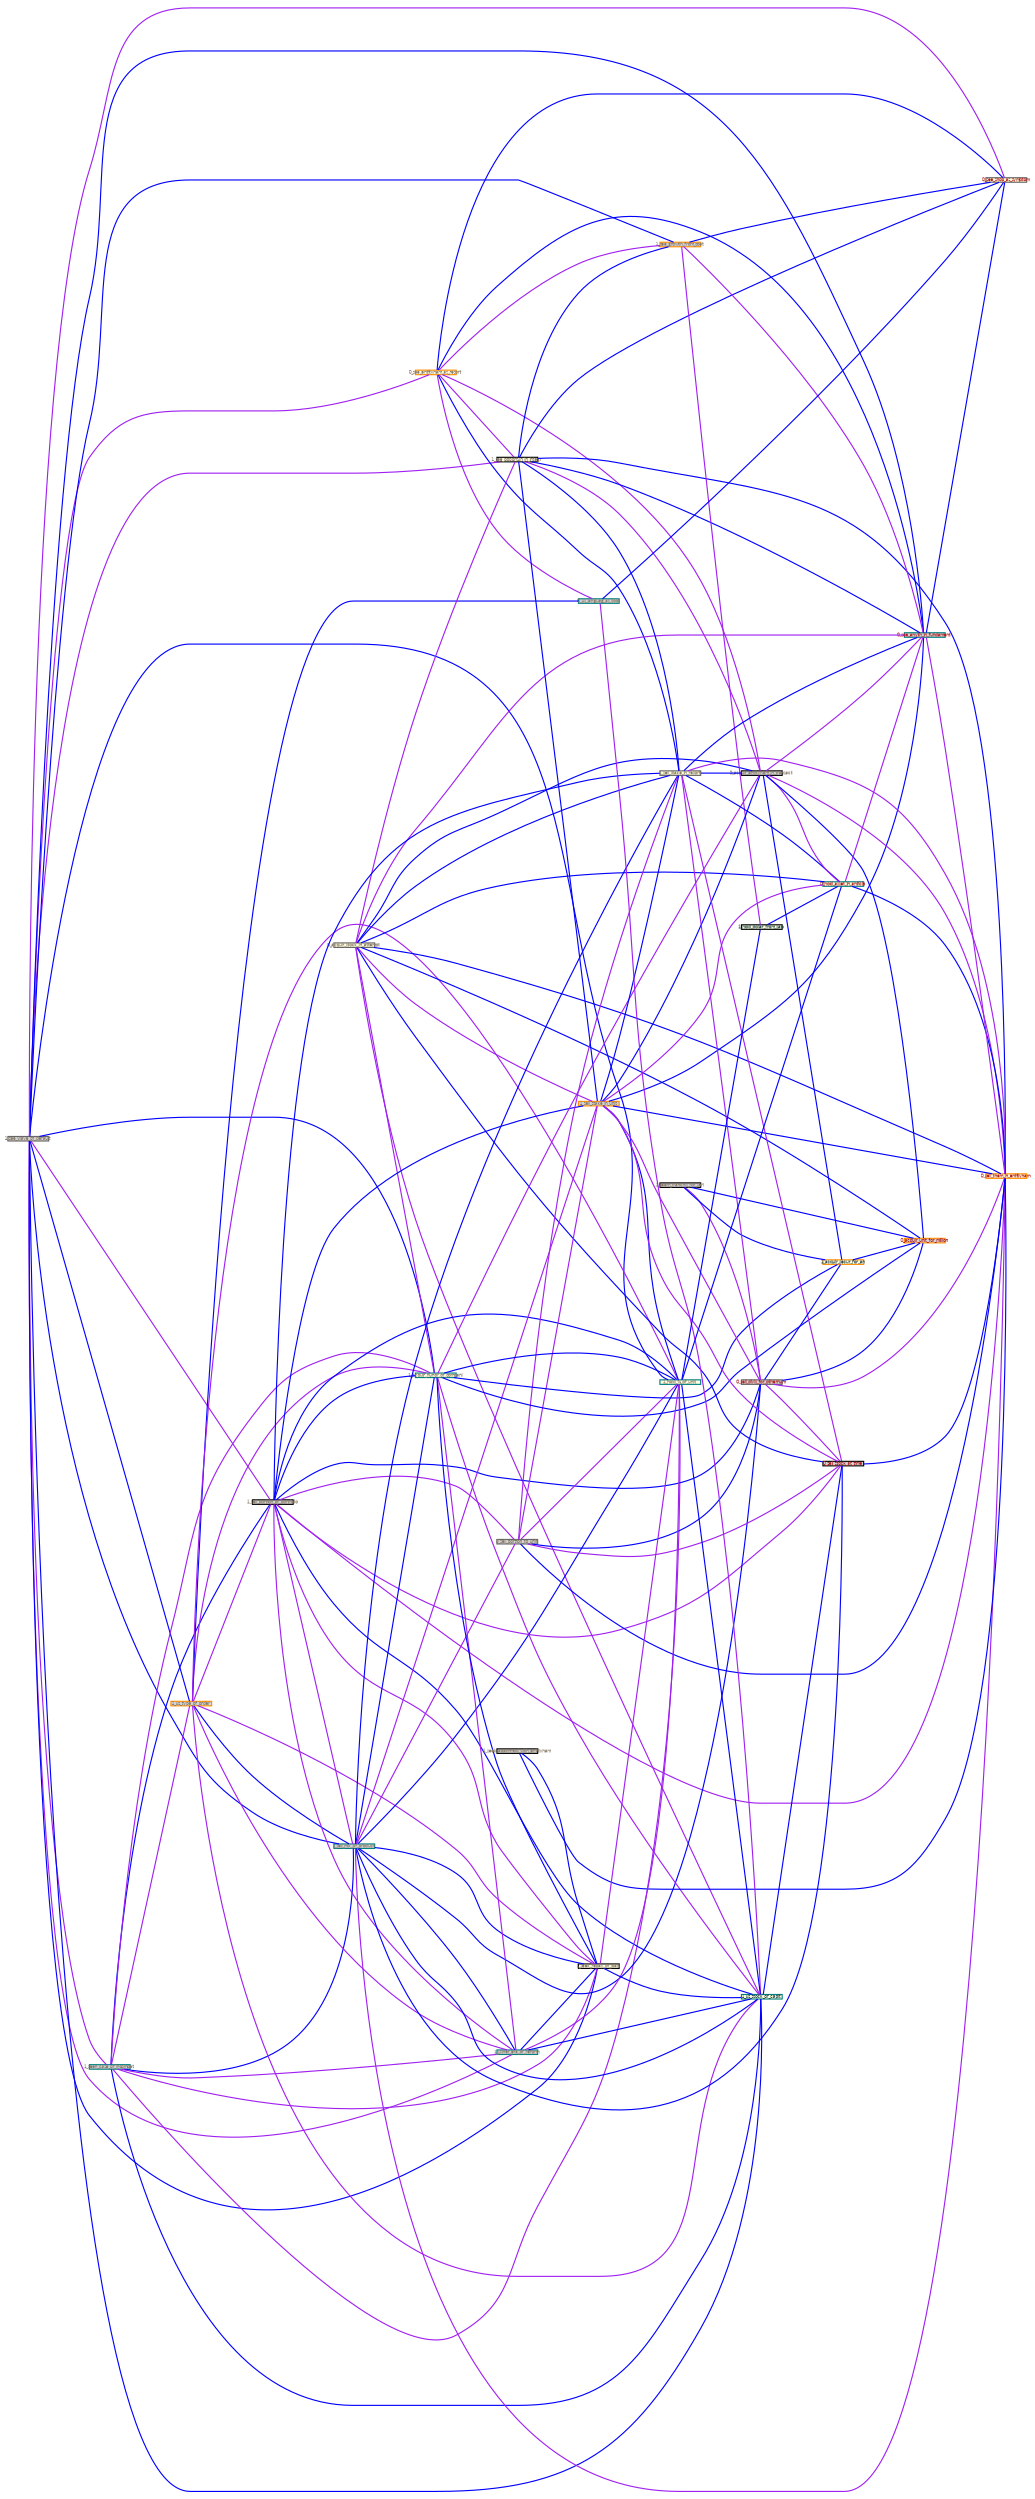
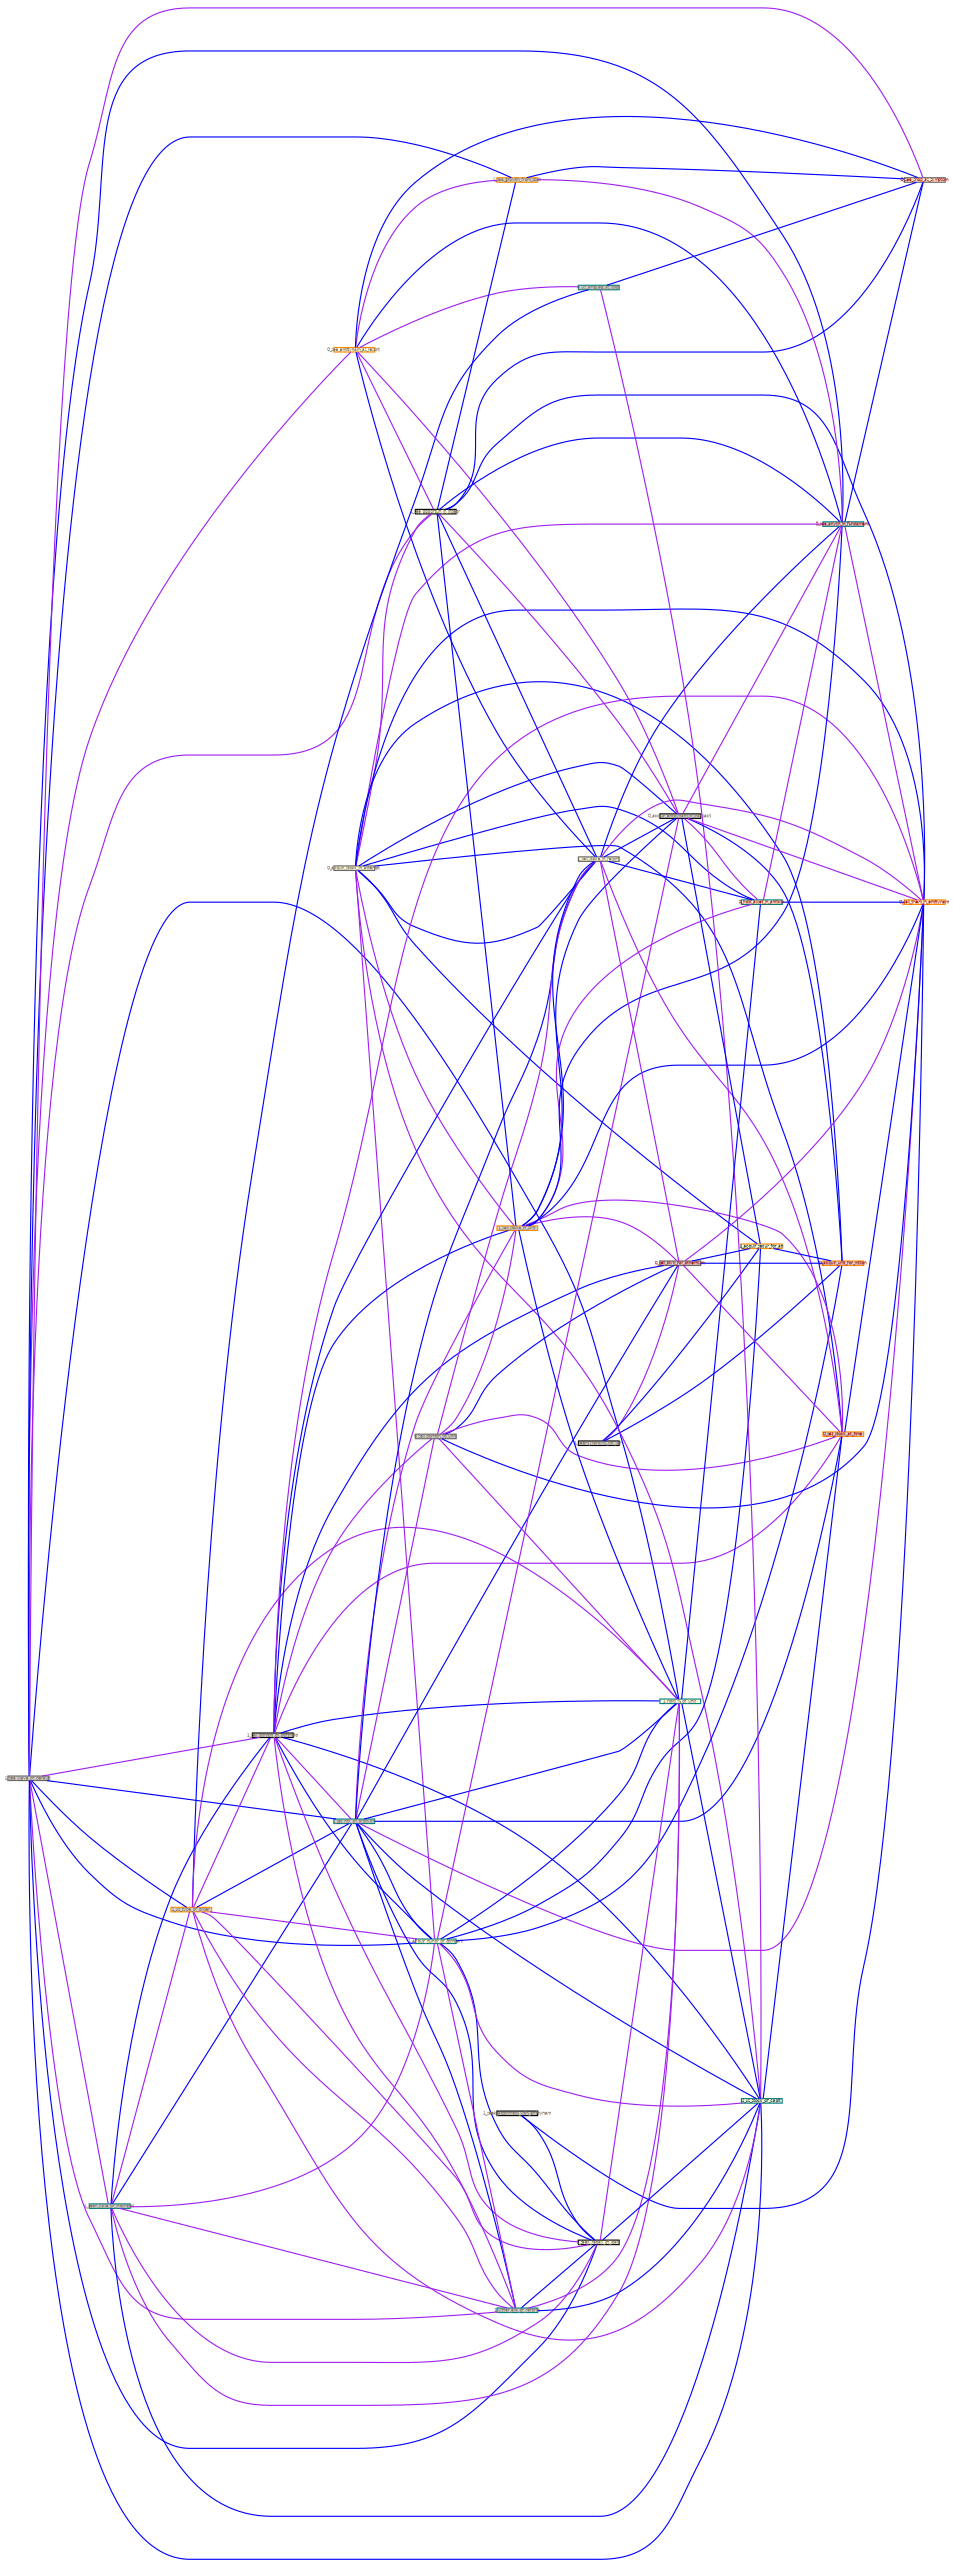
(762, 927) -> none
none -> (523, 1053)
(843, 1464) -> (843, 1434)
